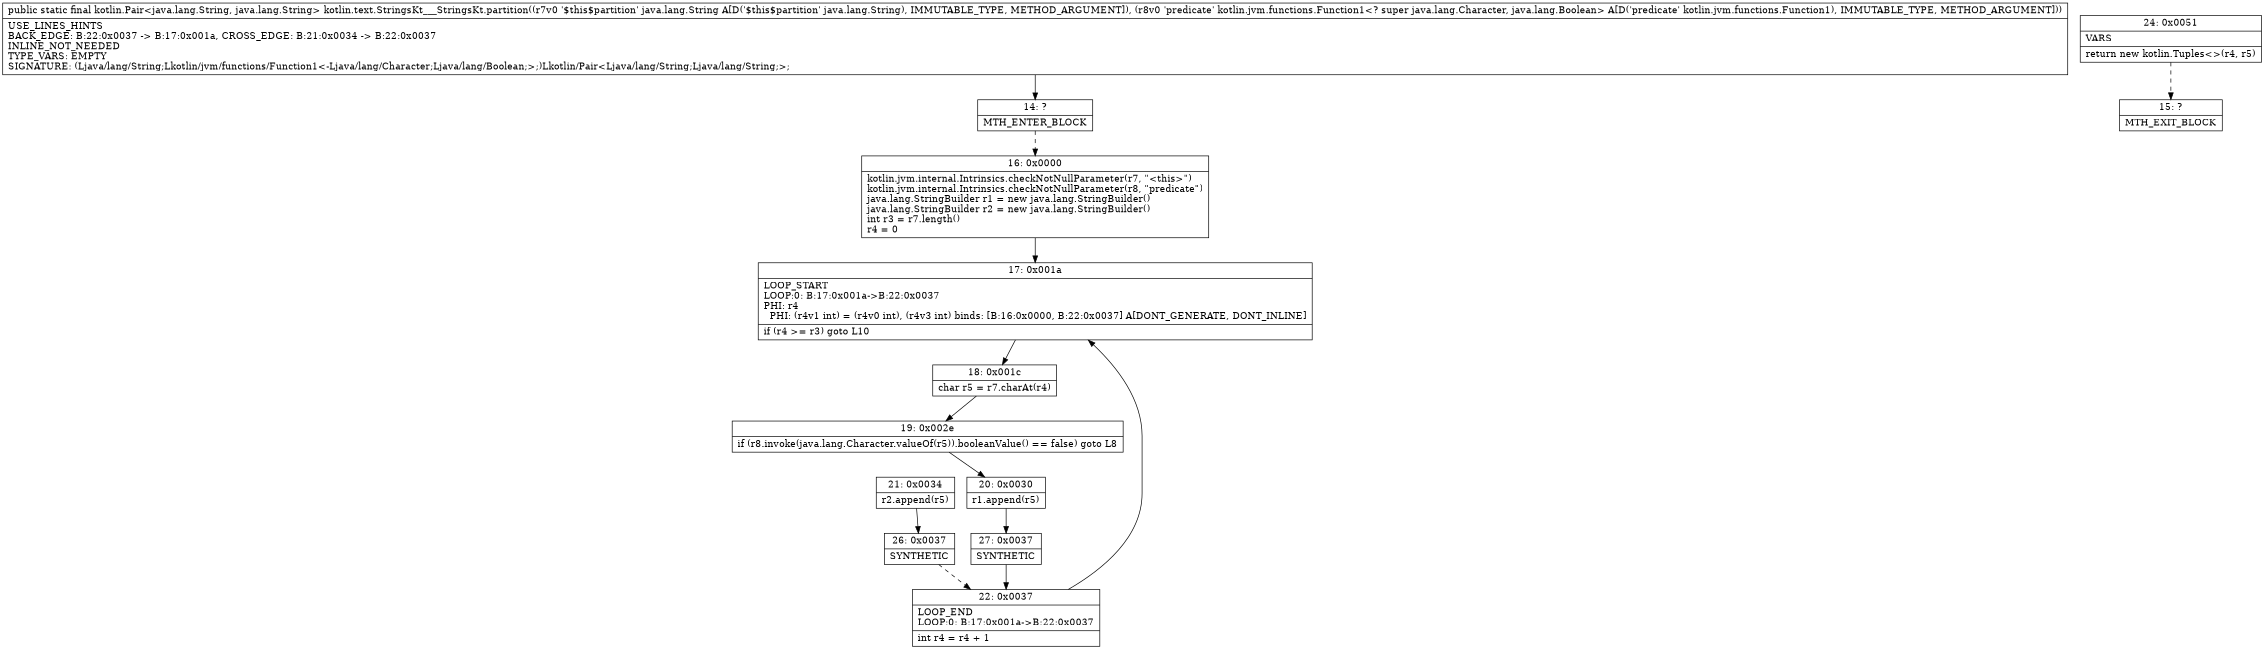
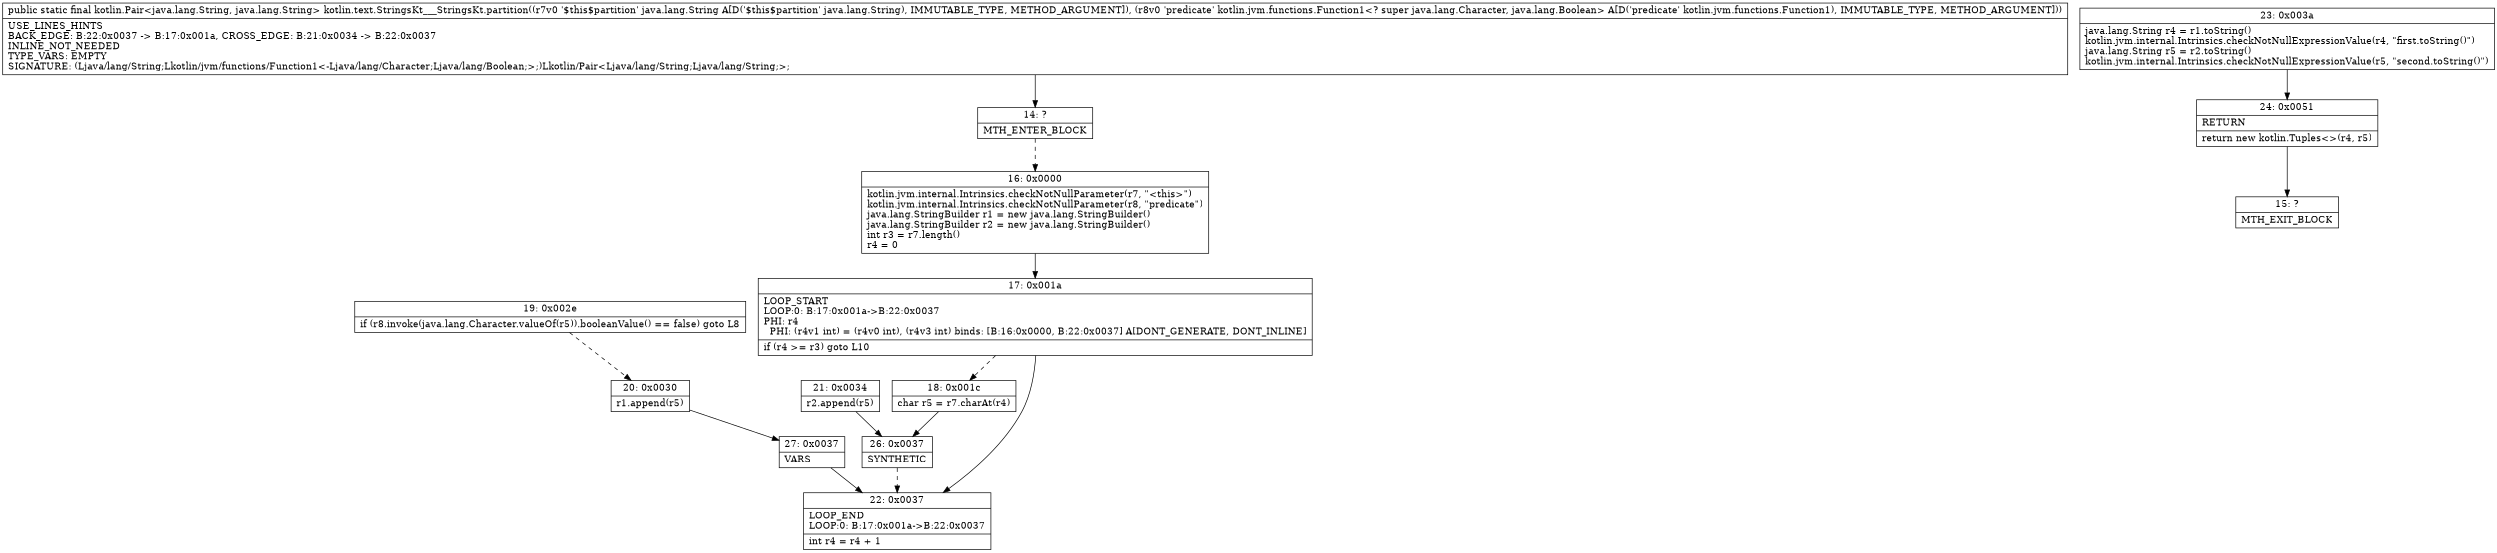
(2099, 39) -> (2224, 123)
none -> (2287, 39)
(2171, 77) -> (2287, 168)
(1010, 349) -> (985, 366)
(964, 406) -> (928, 422)
(964, 463) -> (598, 354)
(1142, 475) -> (1009, 432)
(1006, 556) -> (798, 460)
